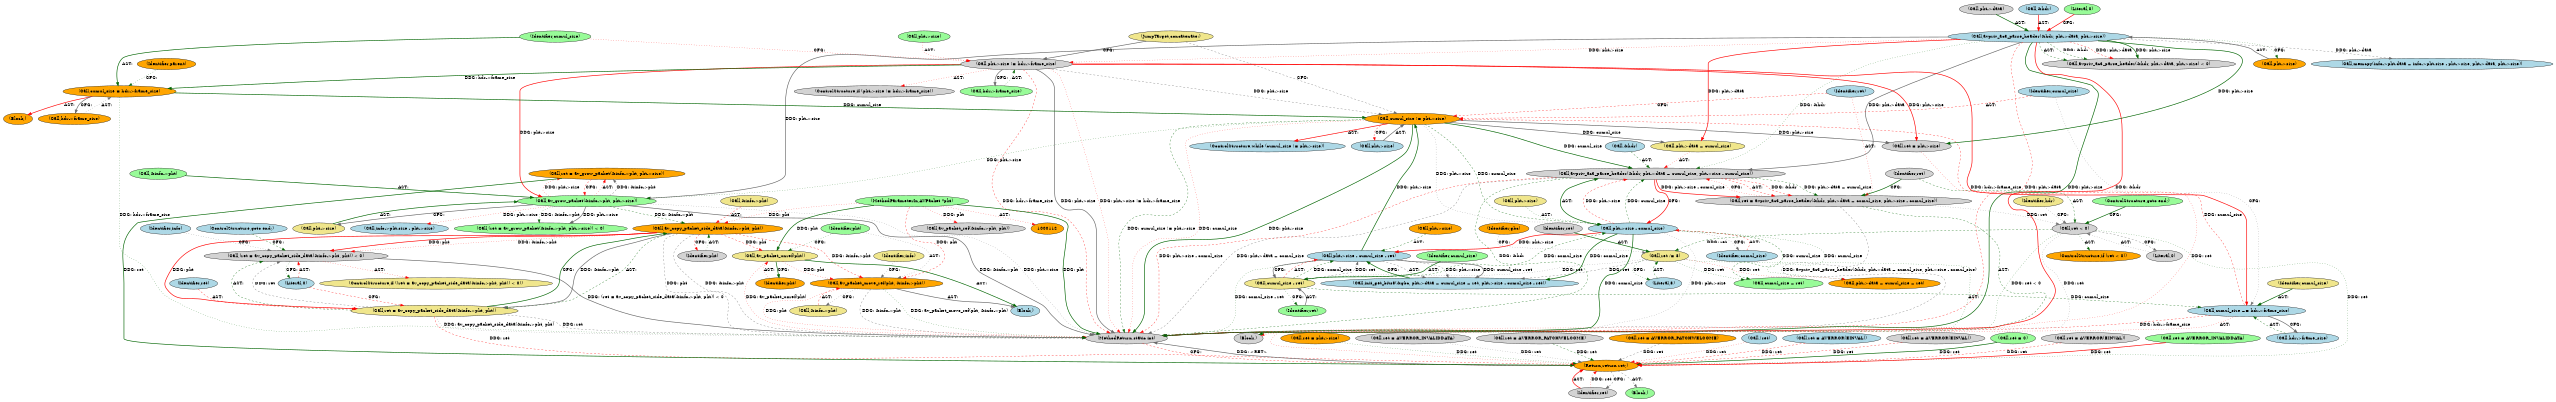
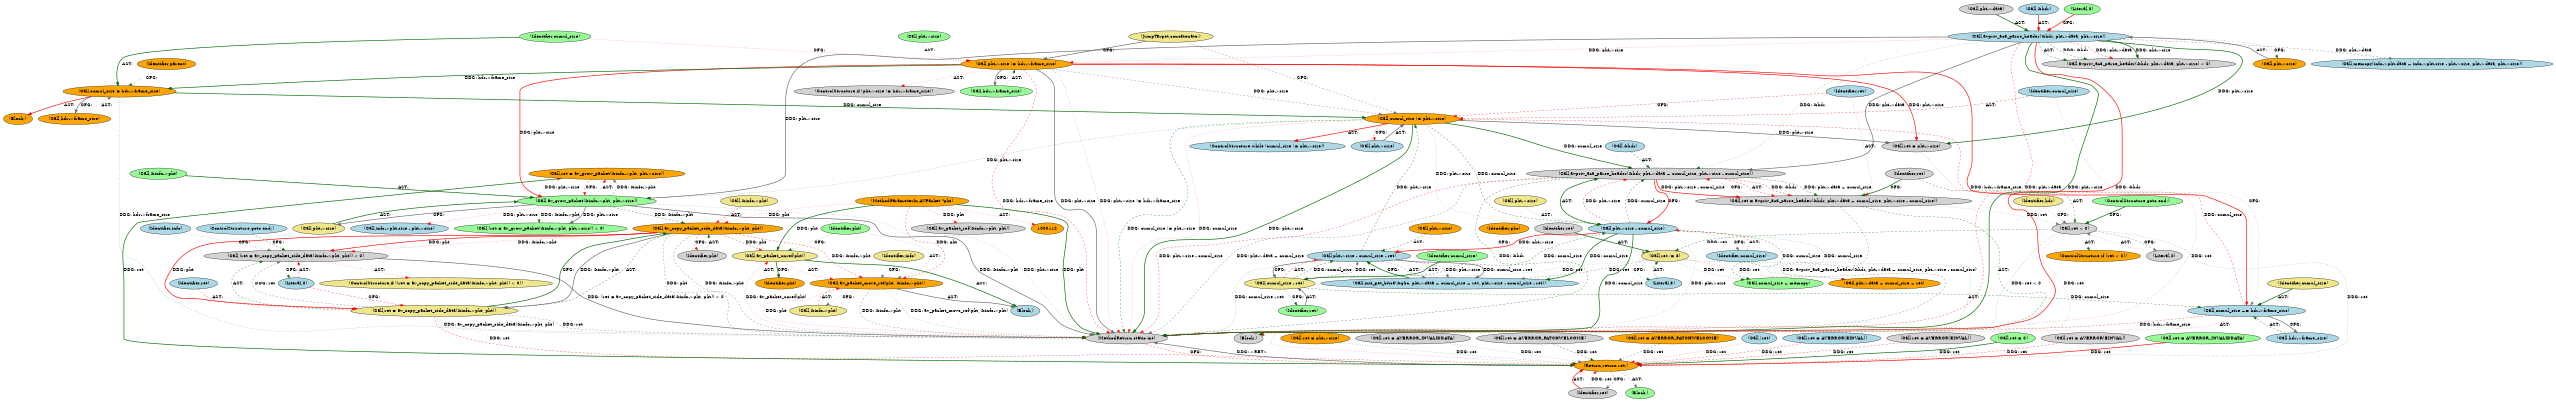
(1016, 64) -> (1016, 64)
(1698, 146) -> none
(1394, 190) -> (1394, 190)
(912, 201) -> (912, 201)
(814, 270) -> (814, 270)
(1779, 283) -> (1779, 283)
